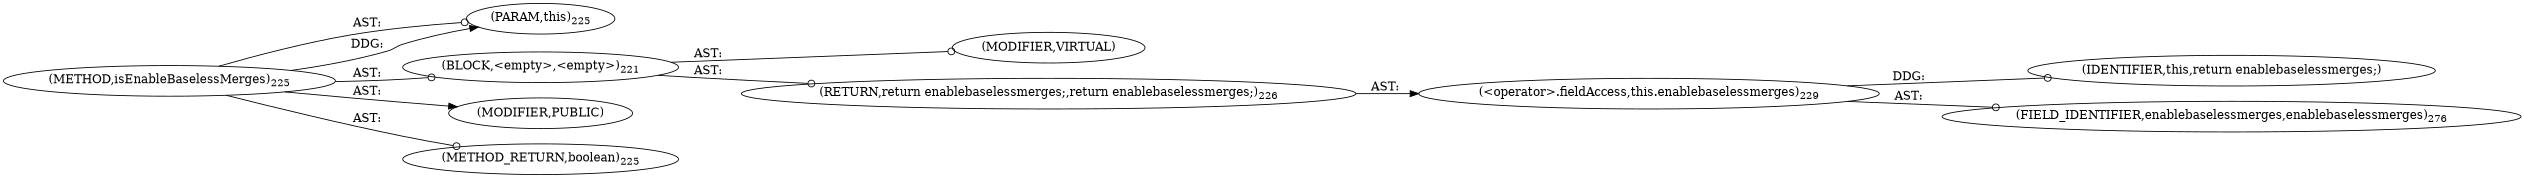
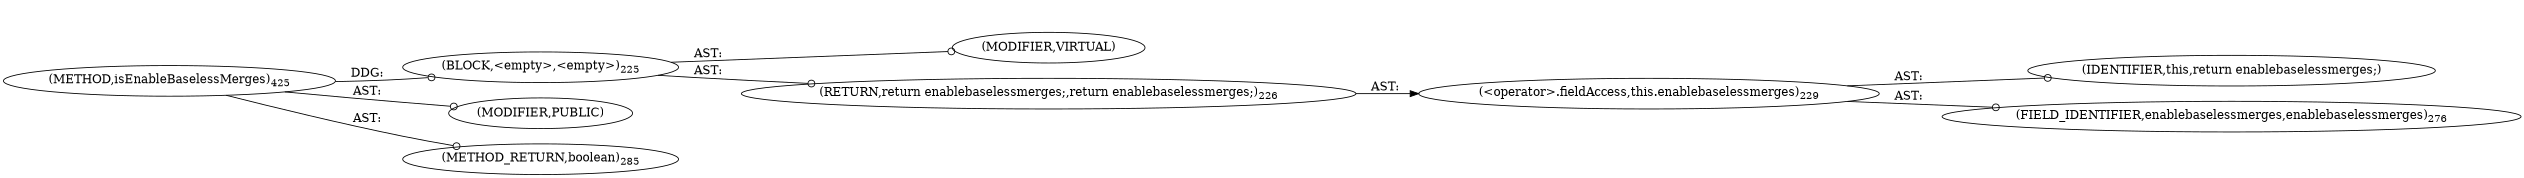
(541, 19) -> none
(630, 66) -> (630, 66)
(369, 74) -> (369, 74)
(1911, 77) -> (1911, 77)
(281, 80) -> (281, 80)
(367, 99) -> (367, 99)
(630, 158) -> (630, 158)
